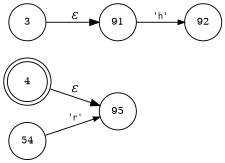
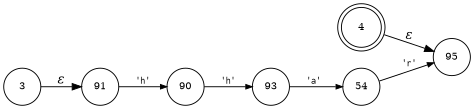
(203, 22) -> (186, 87)
none -> (271, 87)
